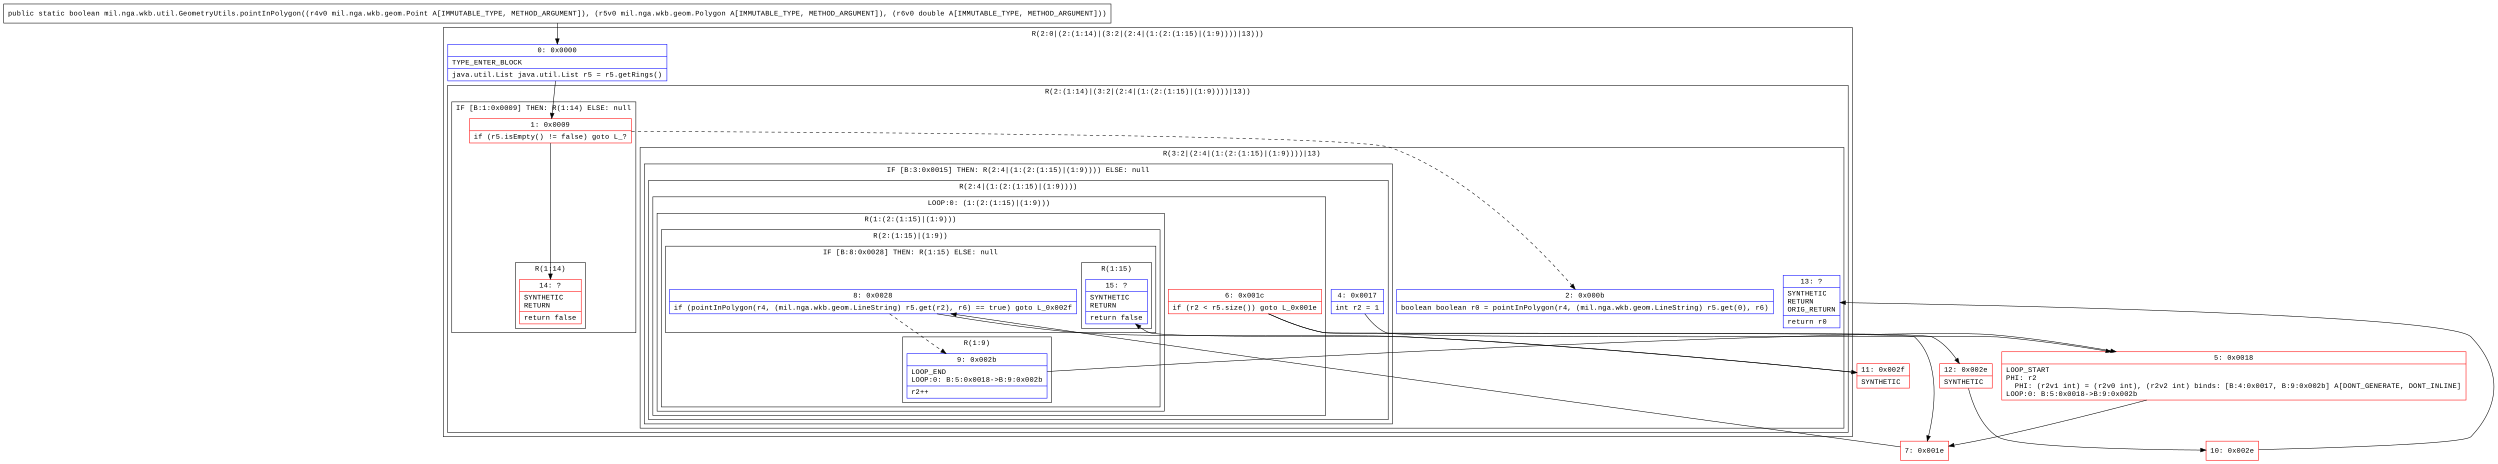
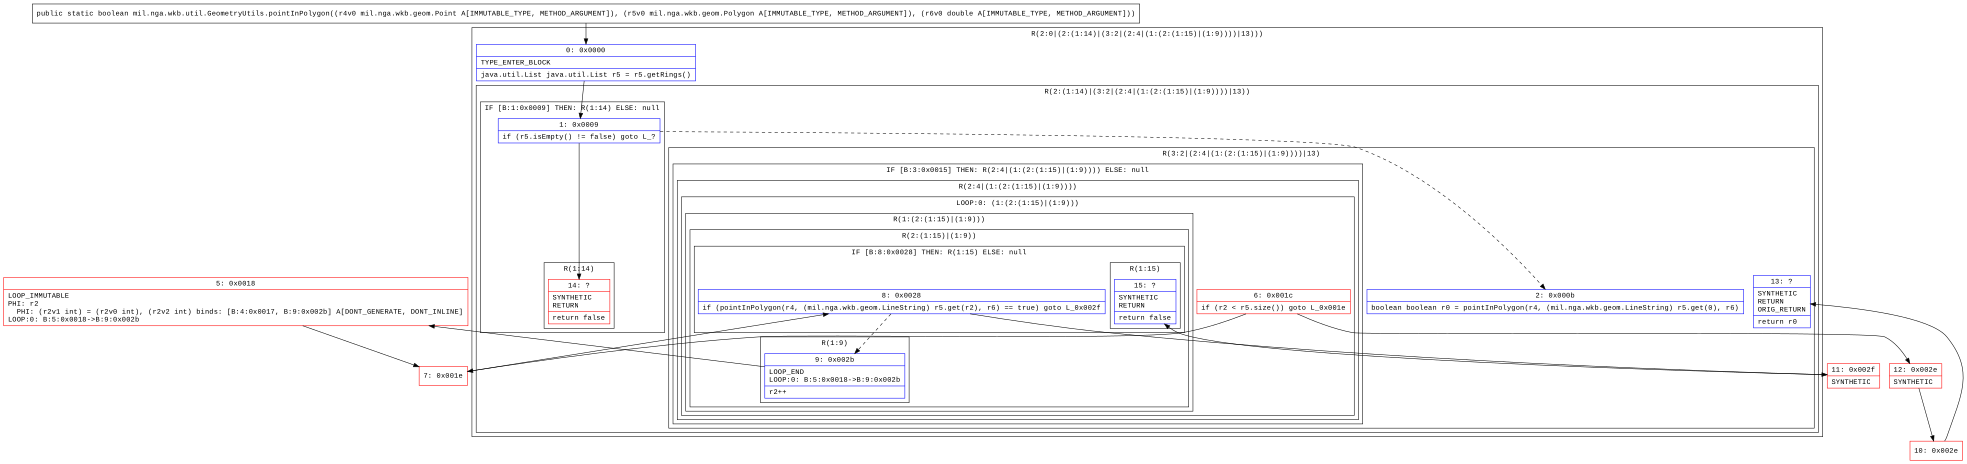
(550, 131) -> (579, 131)
(1357, 302) -> none
(2028, 370) -> (39, 296)
